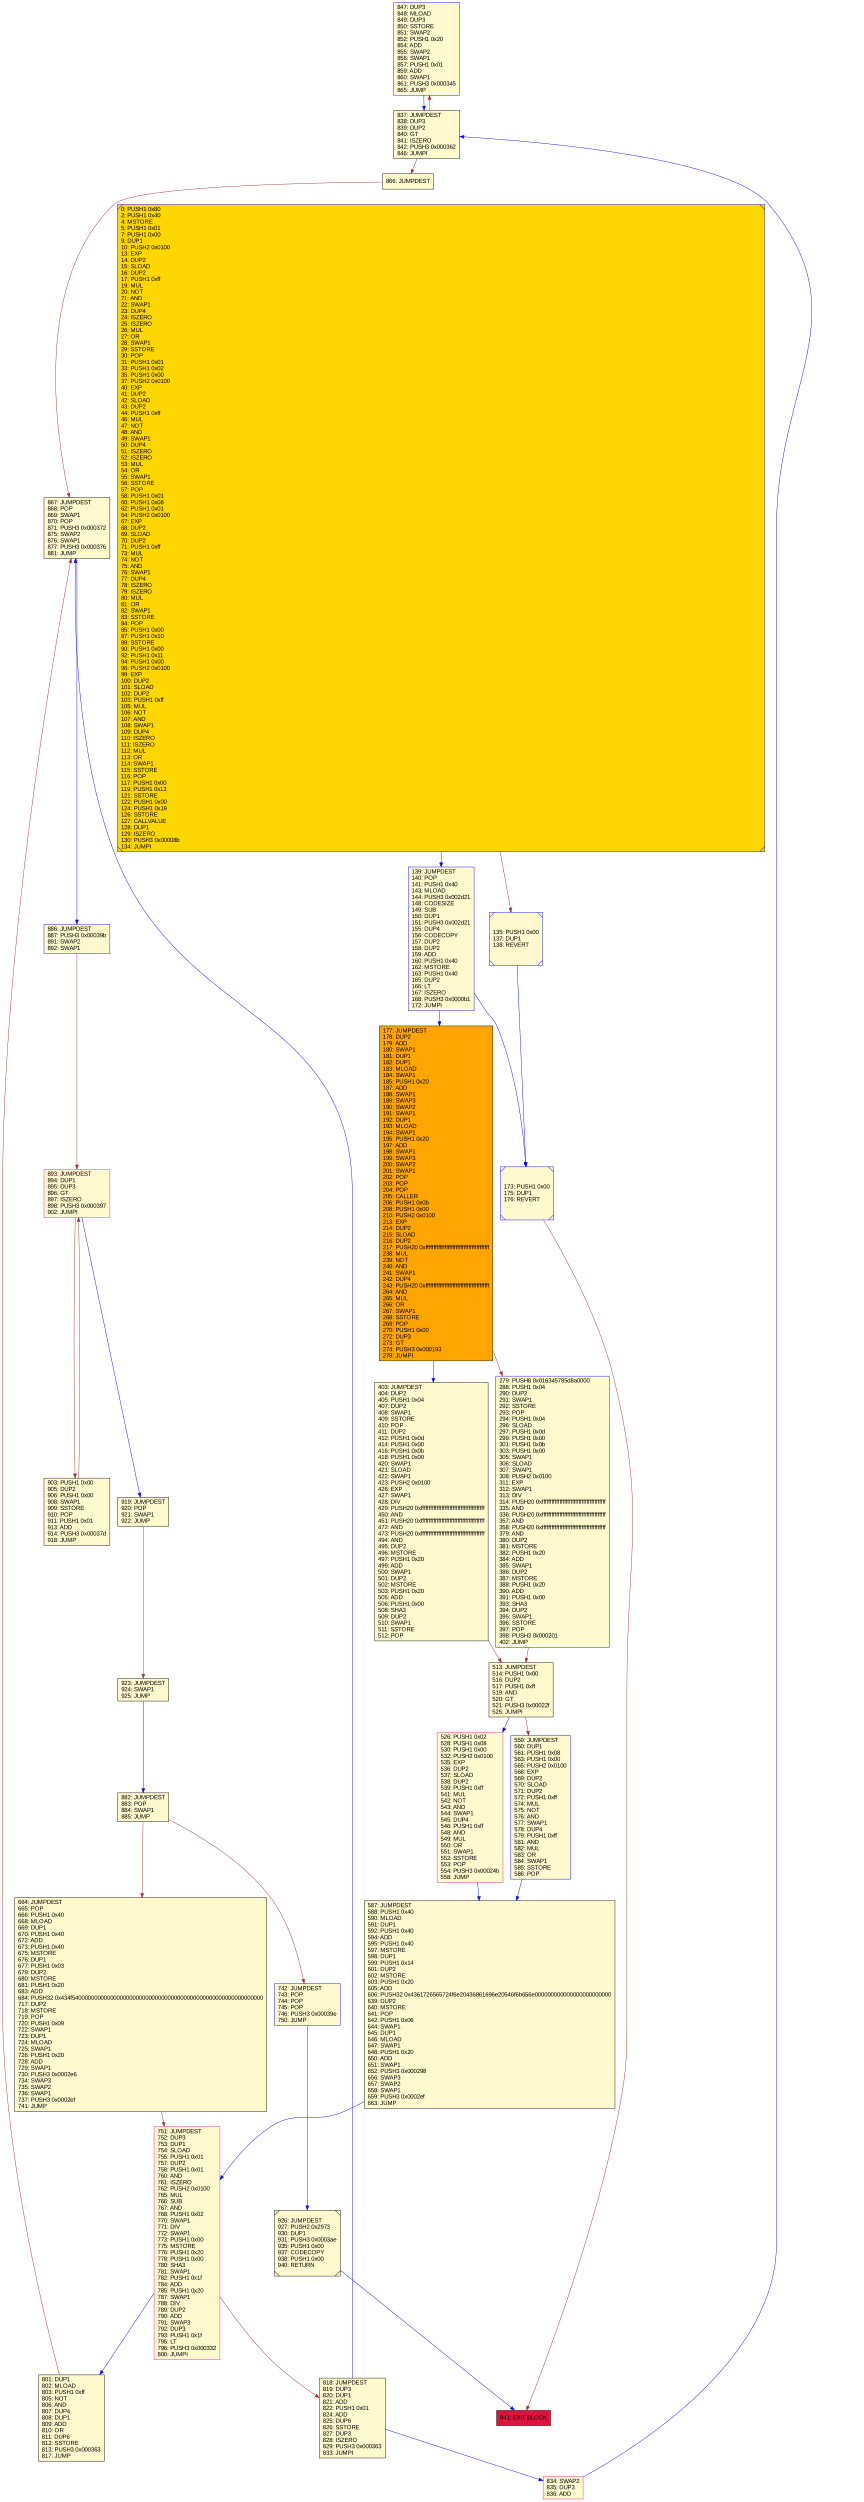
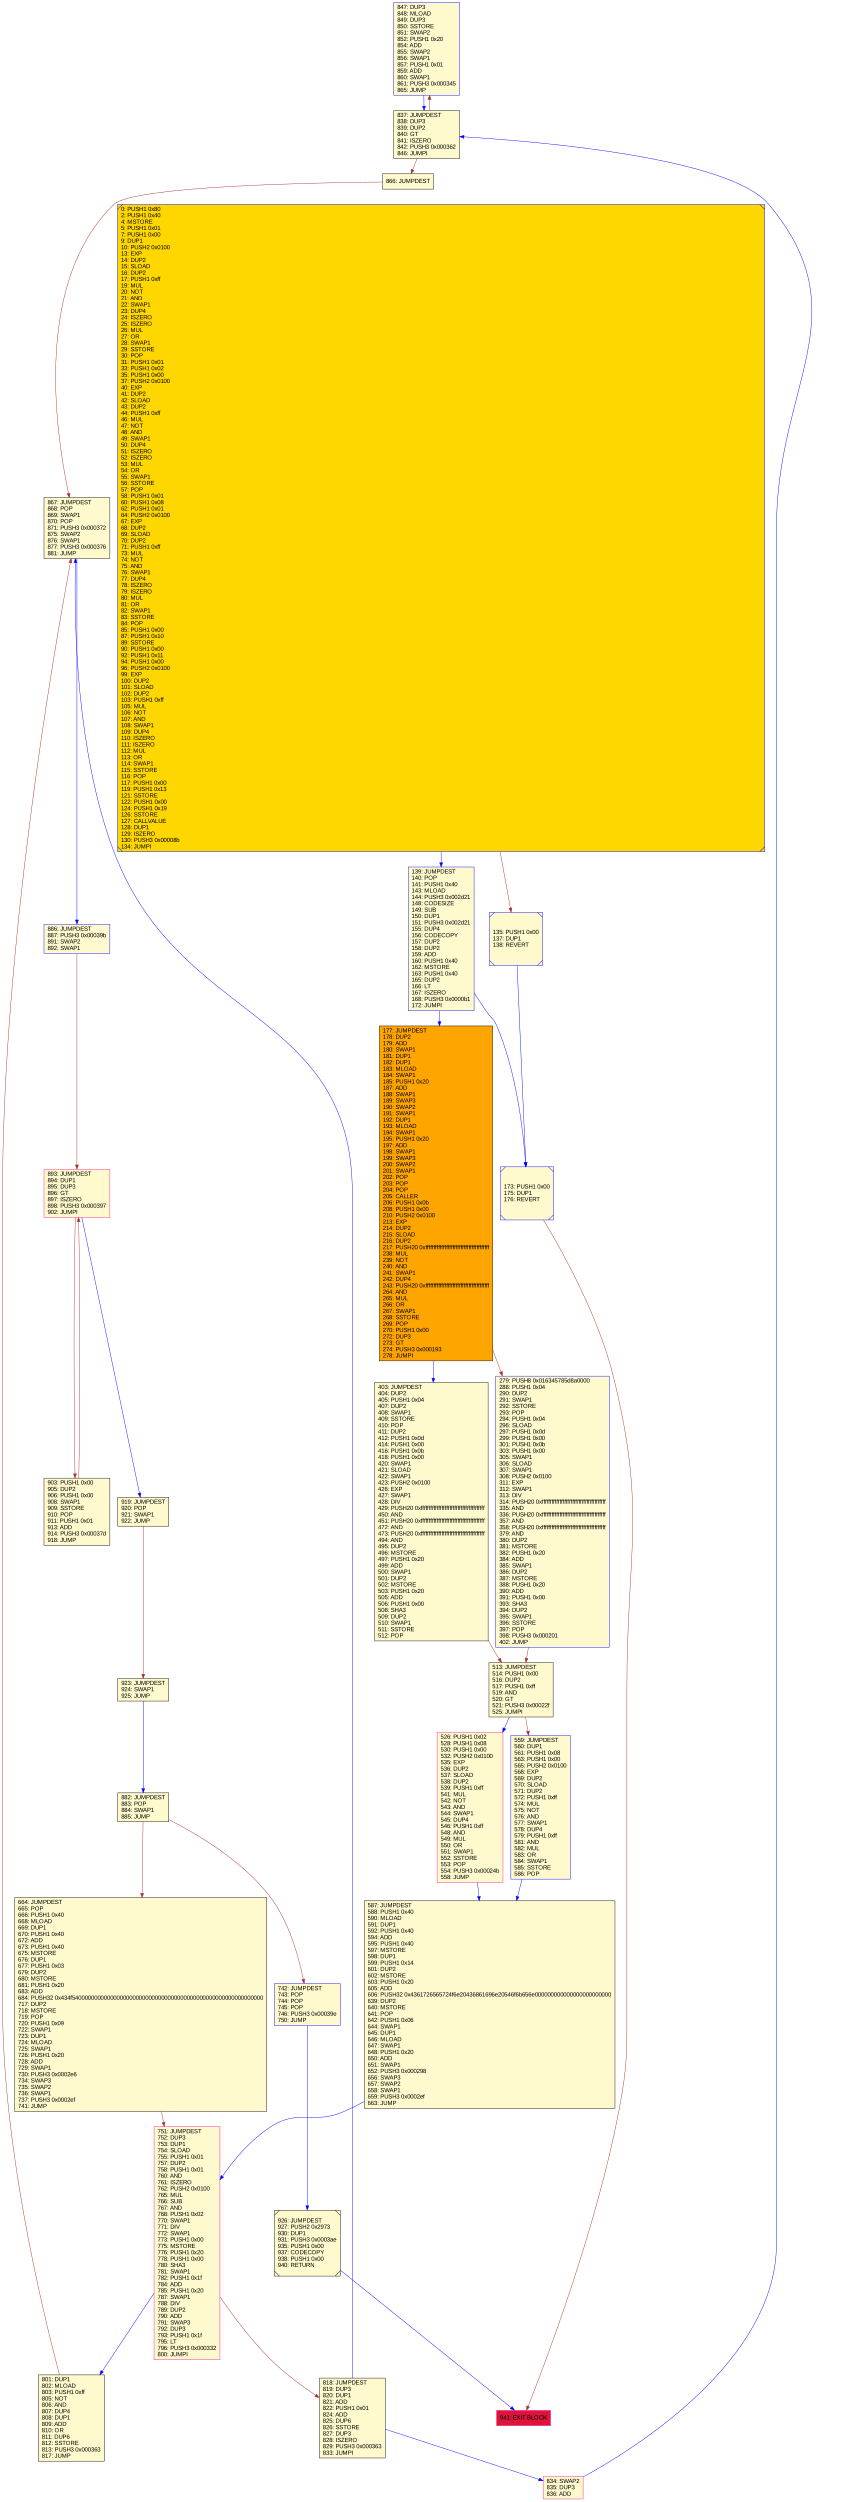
(524, 2418) -> (524, 2418)
